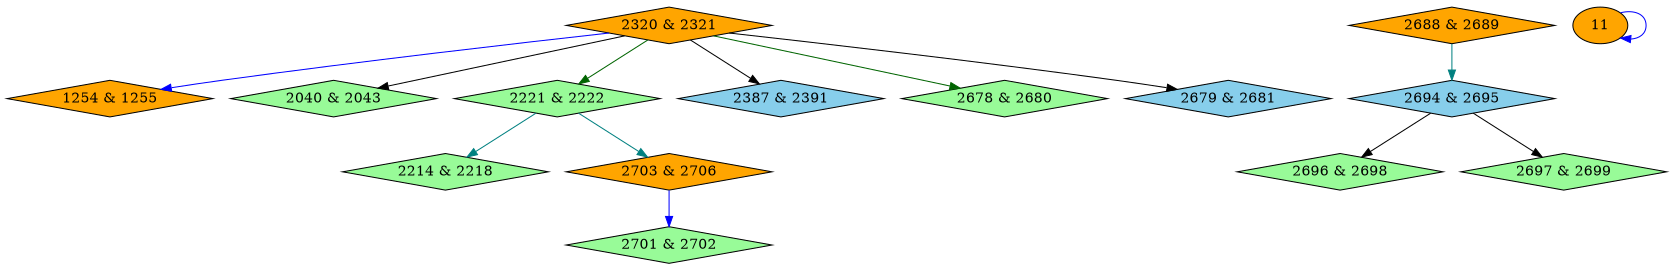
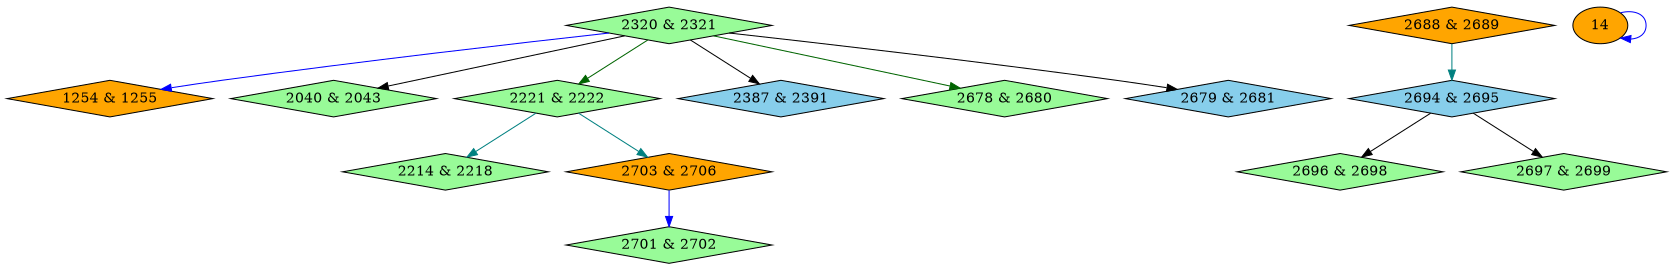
(669, 25) -> (669, 25)
(1600, 25) -> (1600, 25)
